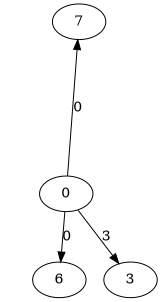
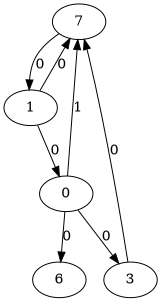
none -> (31, 108)
(78, 108) -> (78, 108)
none -> (109, 155)
(107, 237) -> (107, 237)
